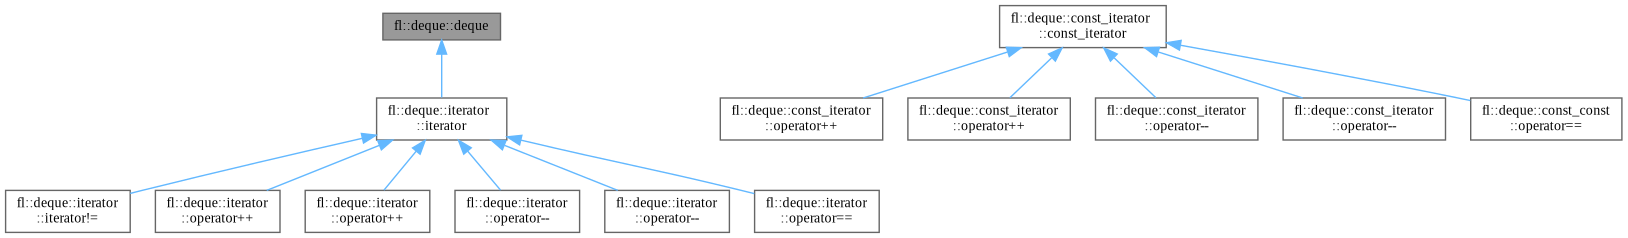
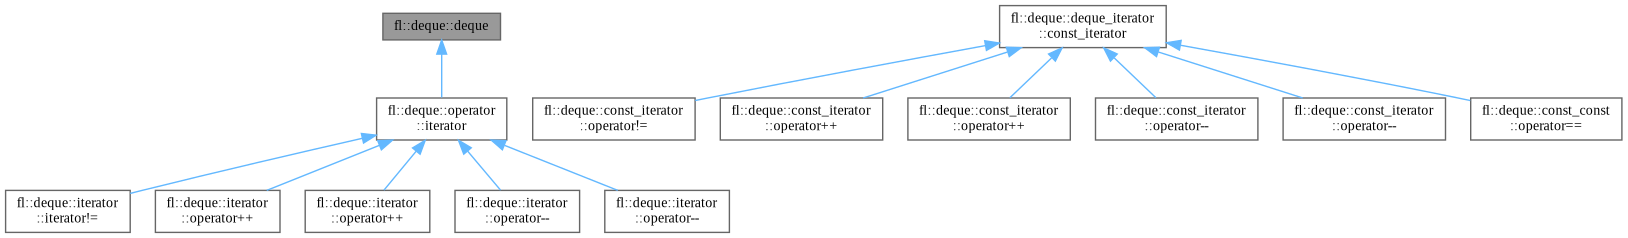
(1083, 27) -> (1083, 27)
(442, 119) -> (442, 119)
none -> (614, 119)
(817, 211) -> none
